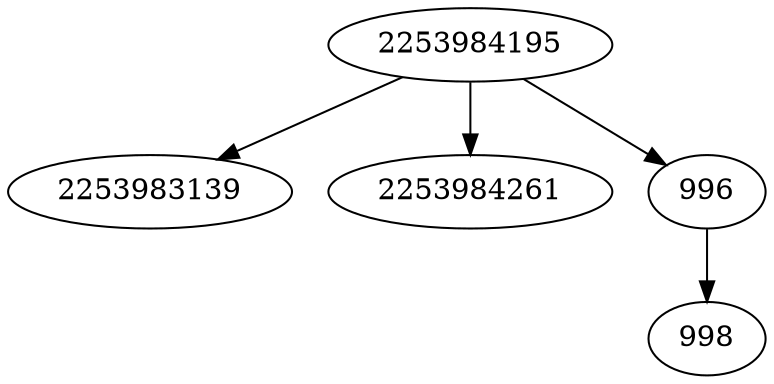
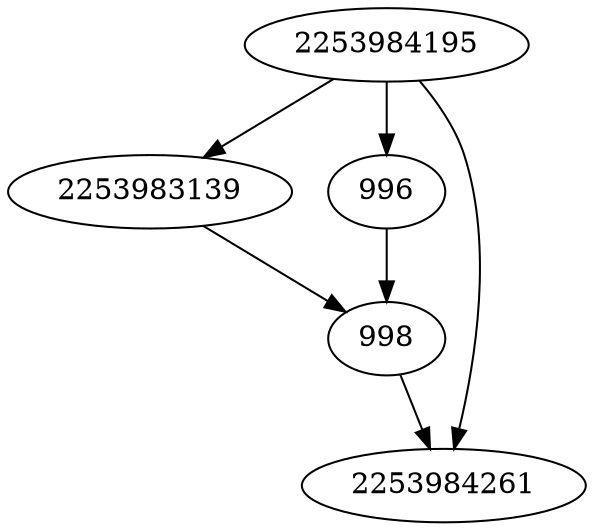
none -> (265, 263)
none -> (411, 402)
